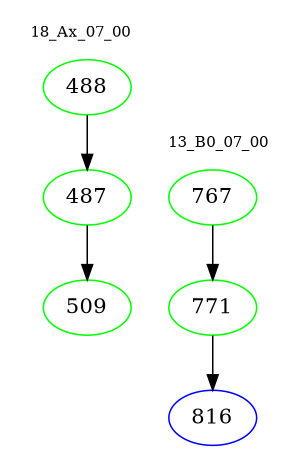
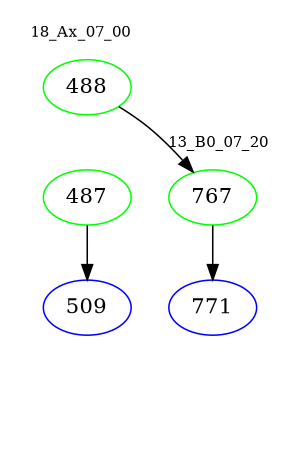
(87, 135) -> (167, 144)
(219, 143) -> (219, 143)
(87, 308) -> (87, 308)
(213, 308) -> (213, 308)
(213, 418) -> none
